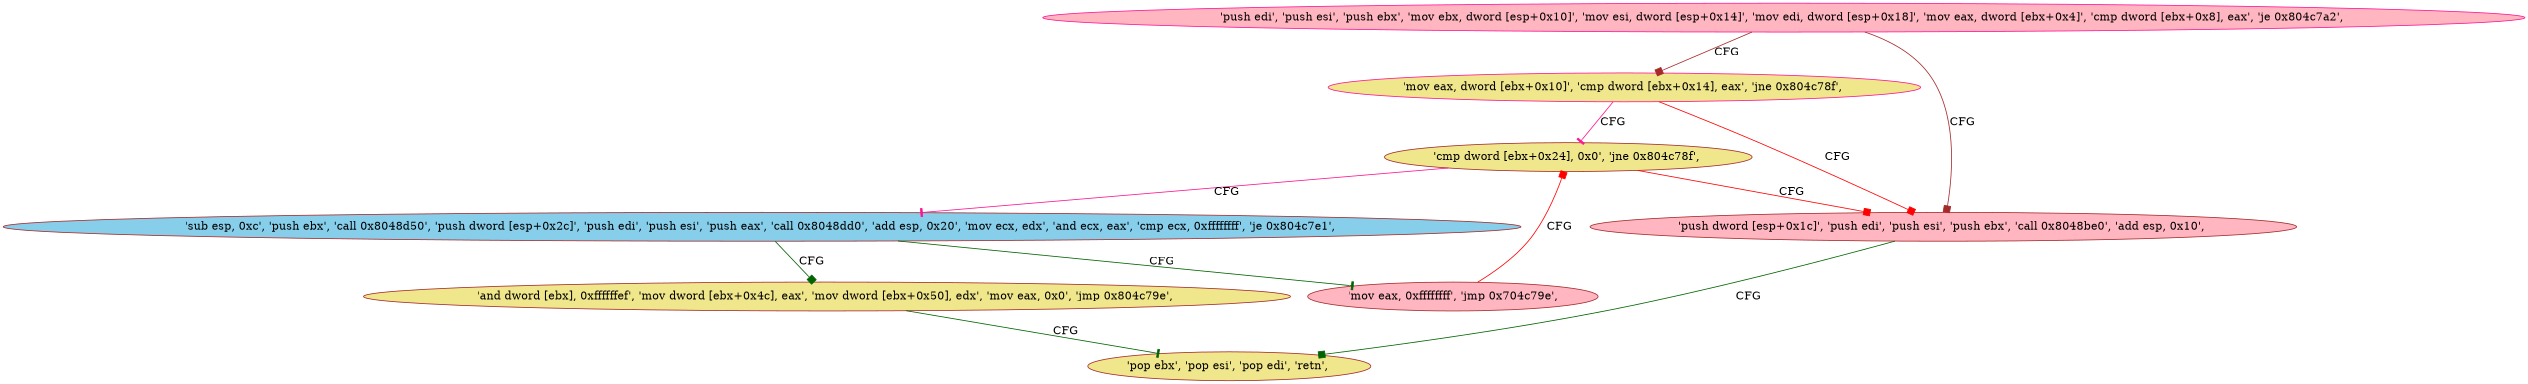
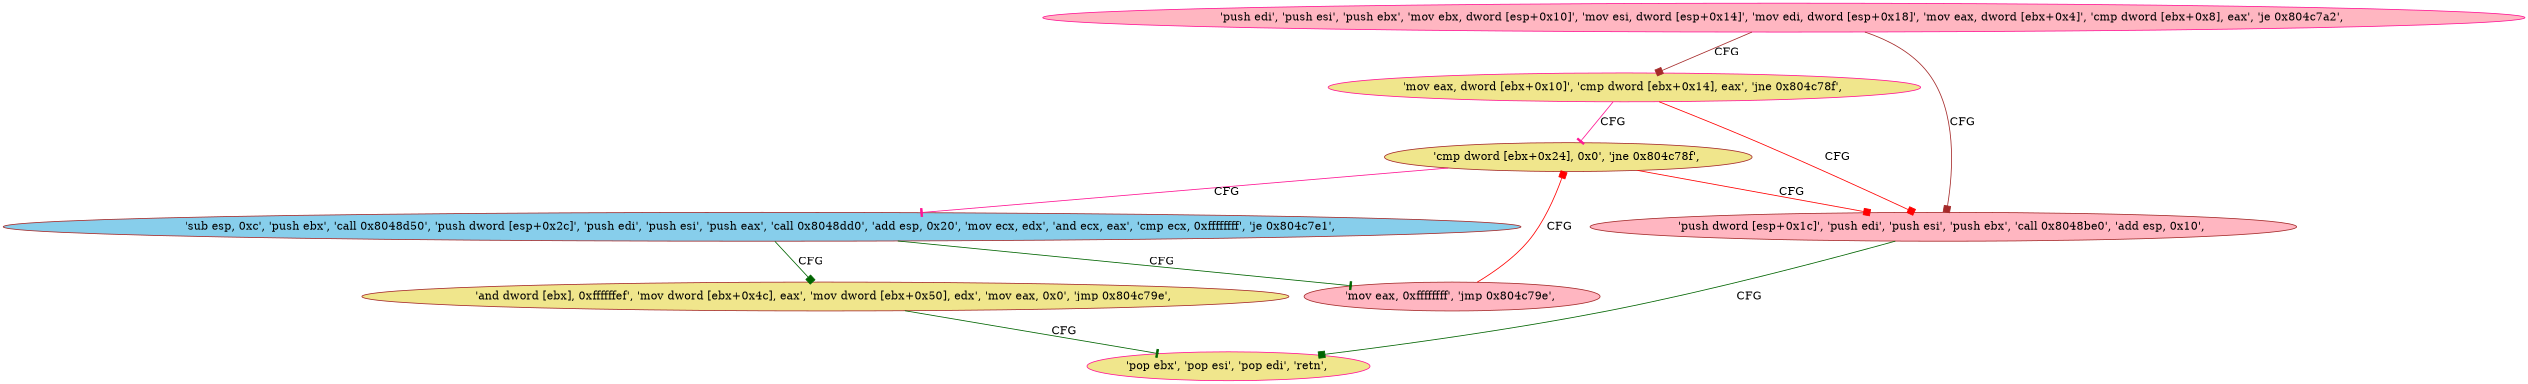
(1453, 297) -> (1452, 297)
(1229, 366) -> (1229, 366)
